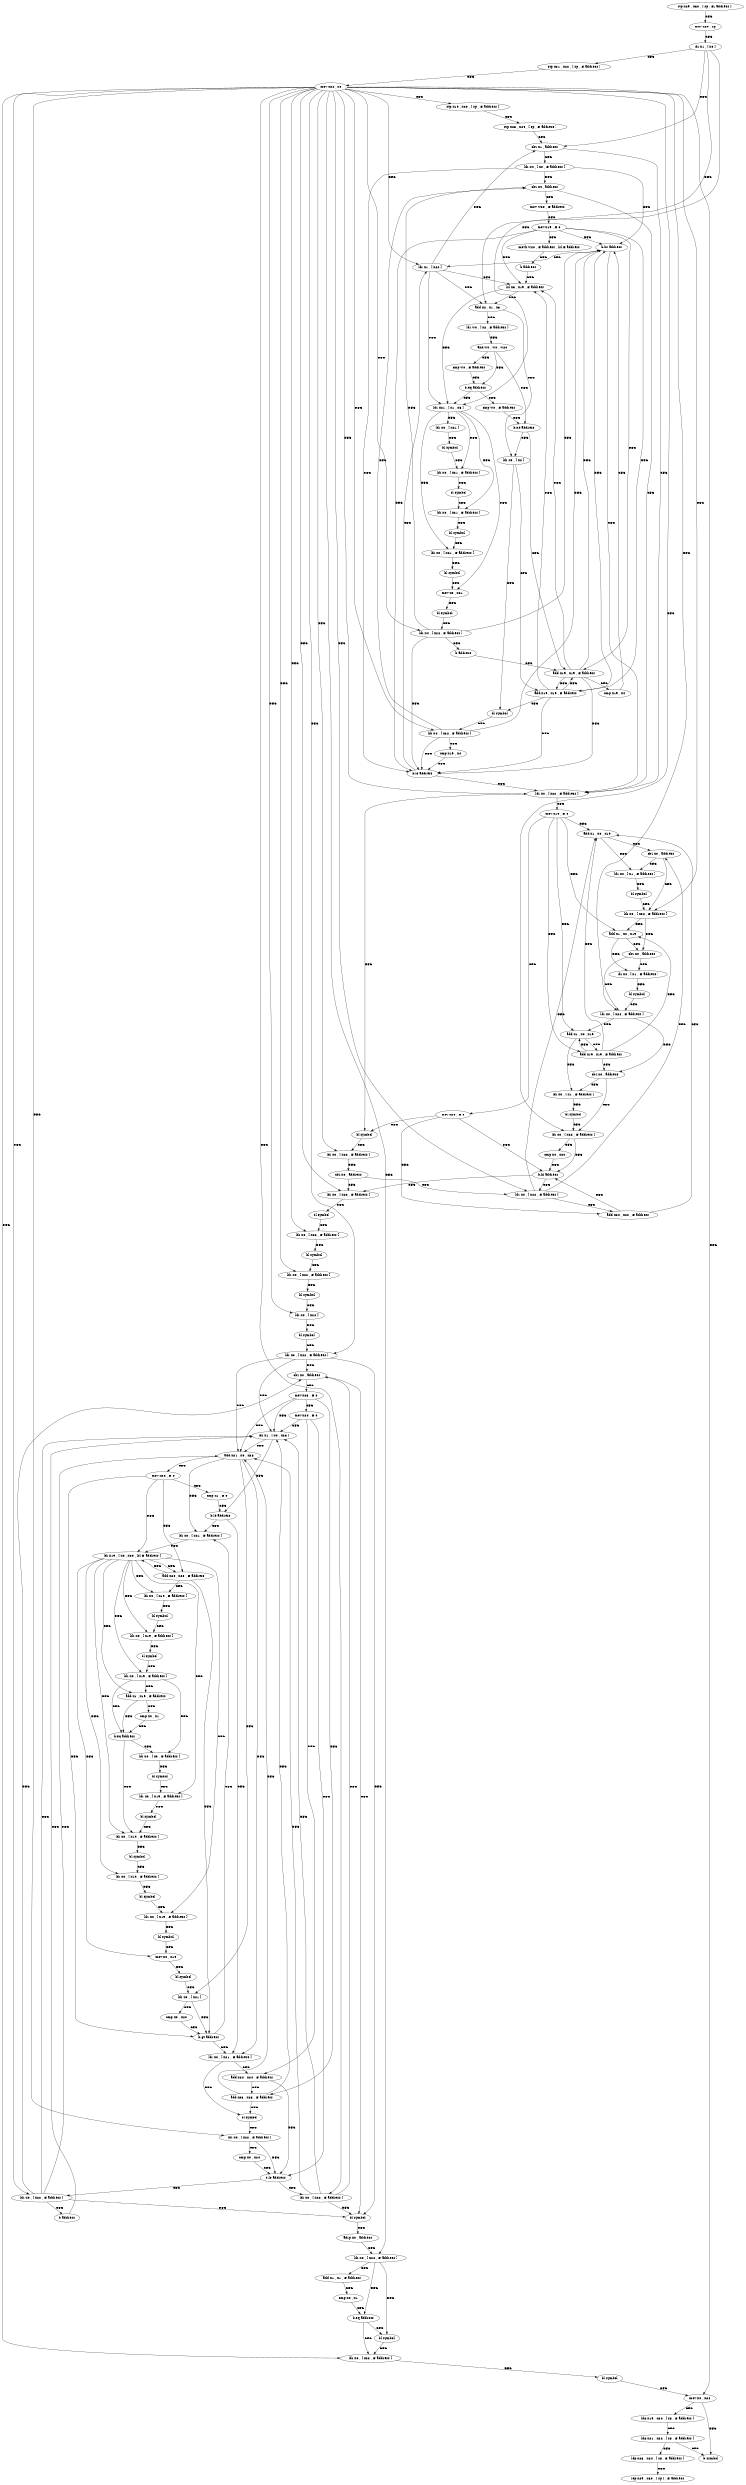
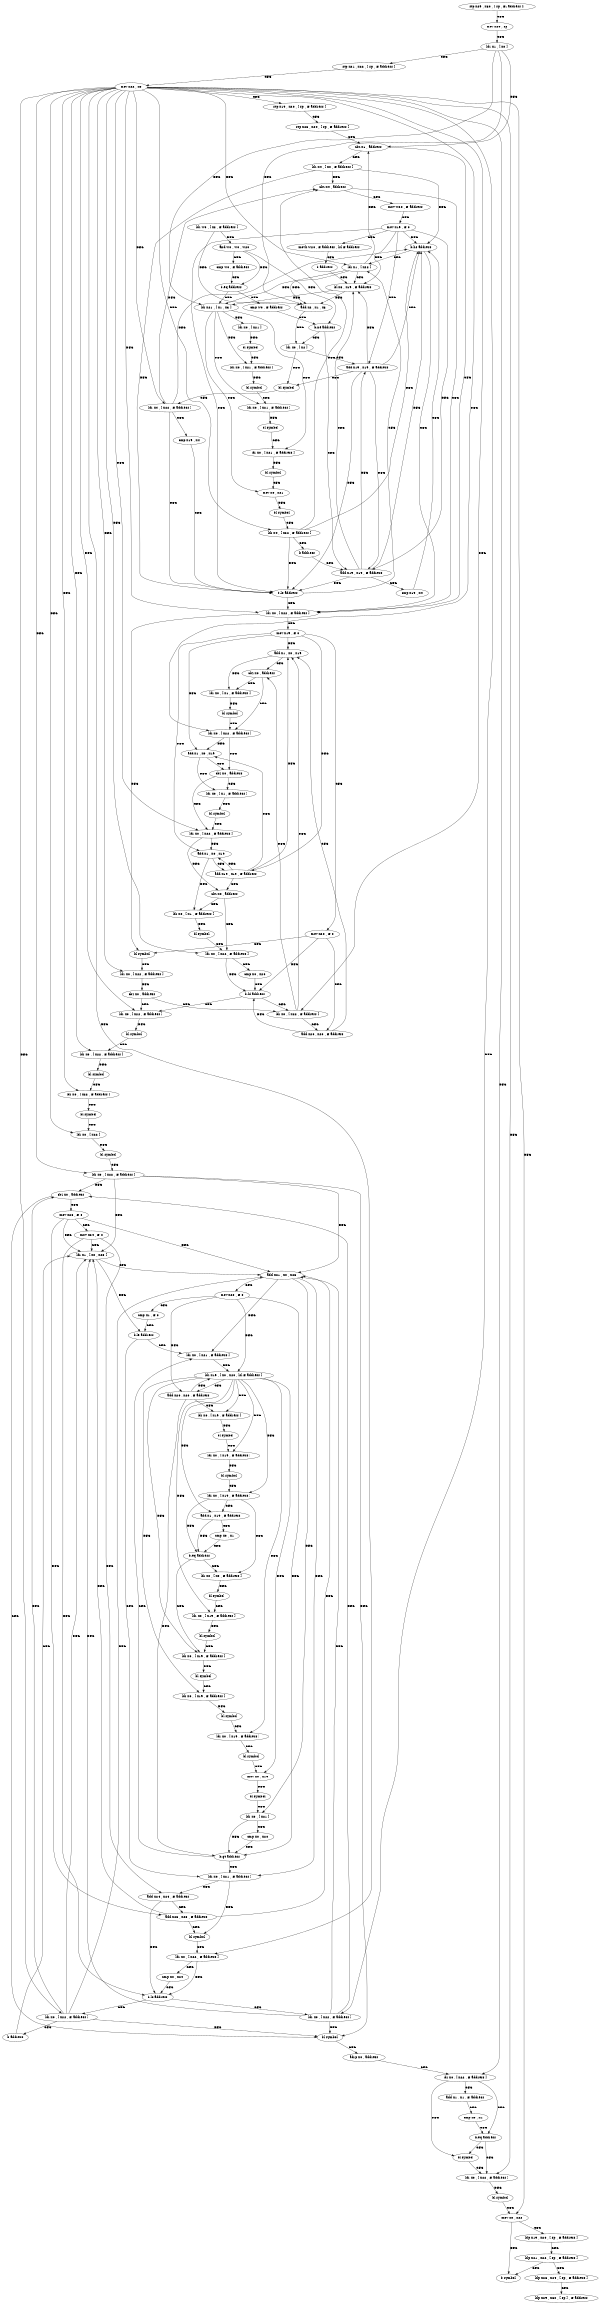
(488, 316) -> (219, 298)
